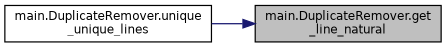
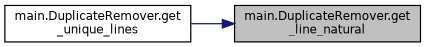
(108, 24) -> (98, 24)
